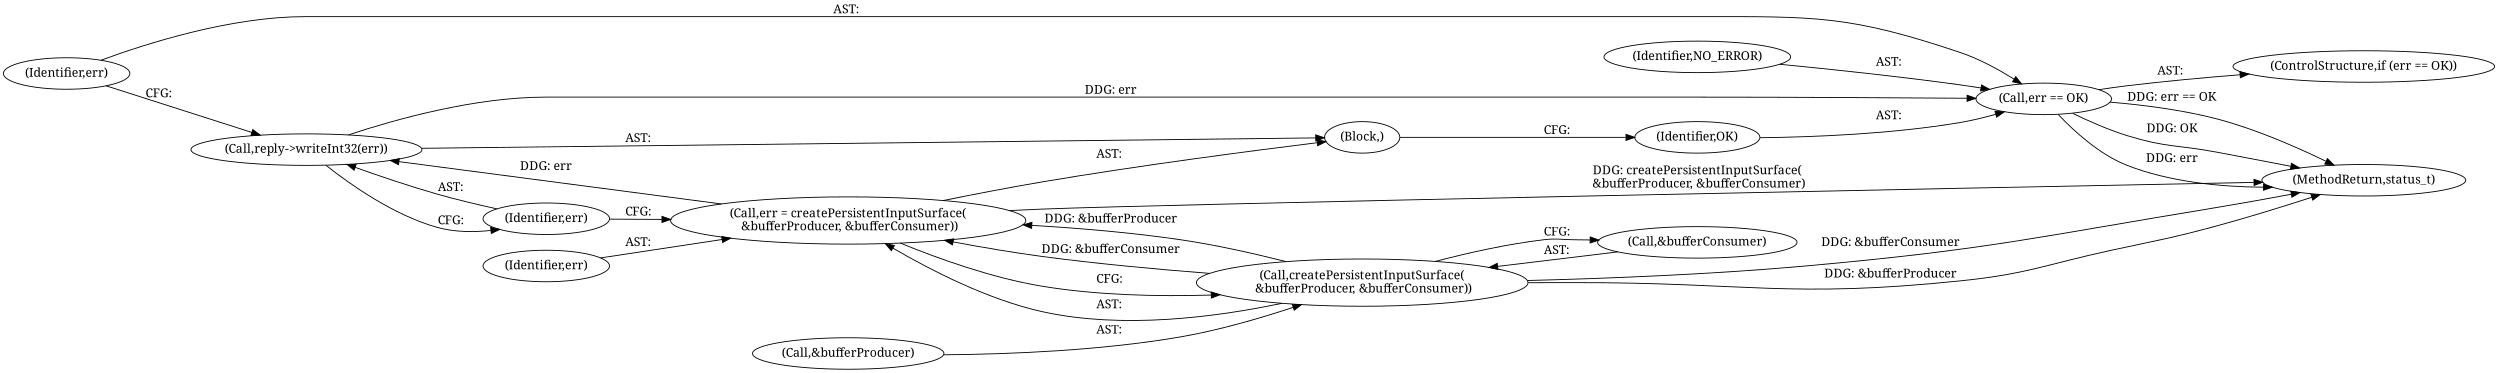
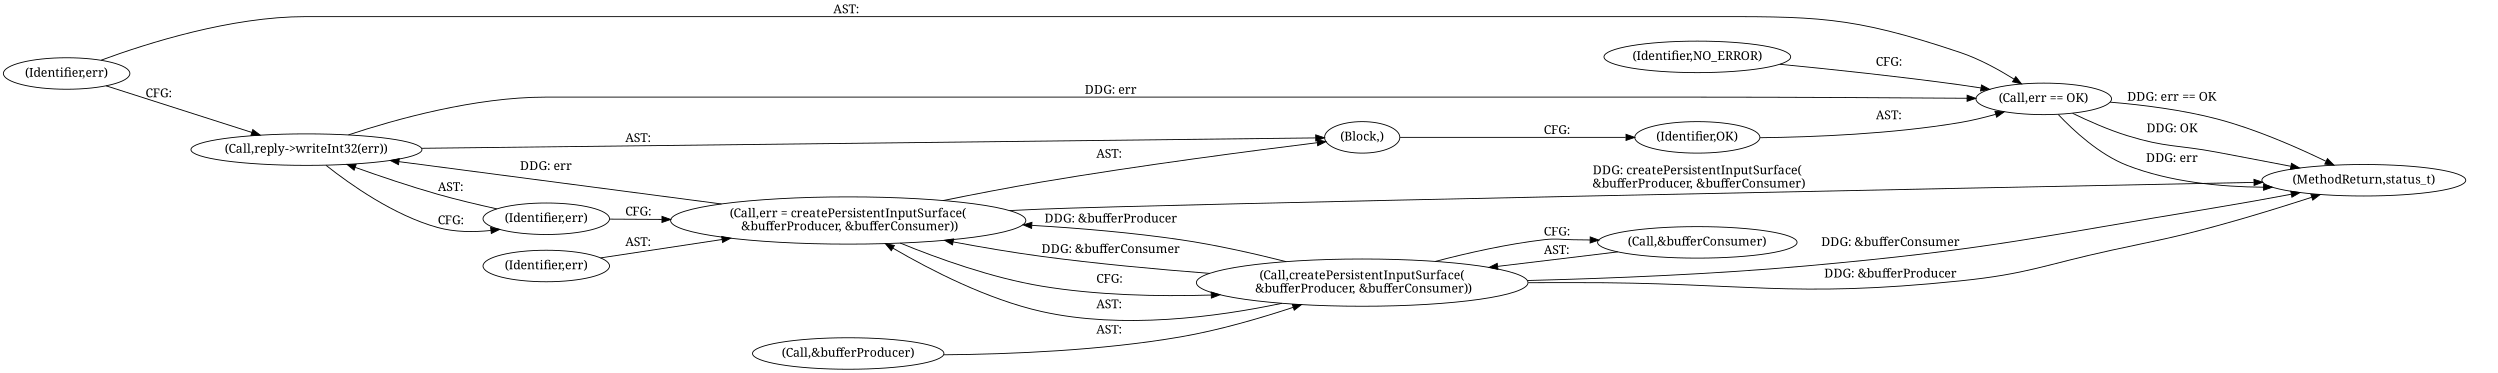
(1891, 63) -> (1891, 63)
(2364, 66) -> none
